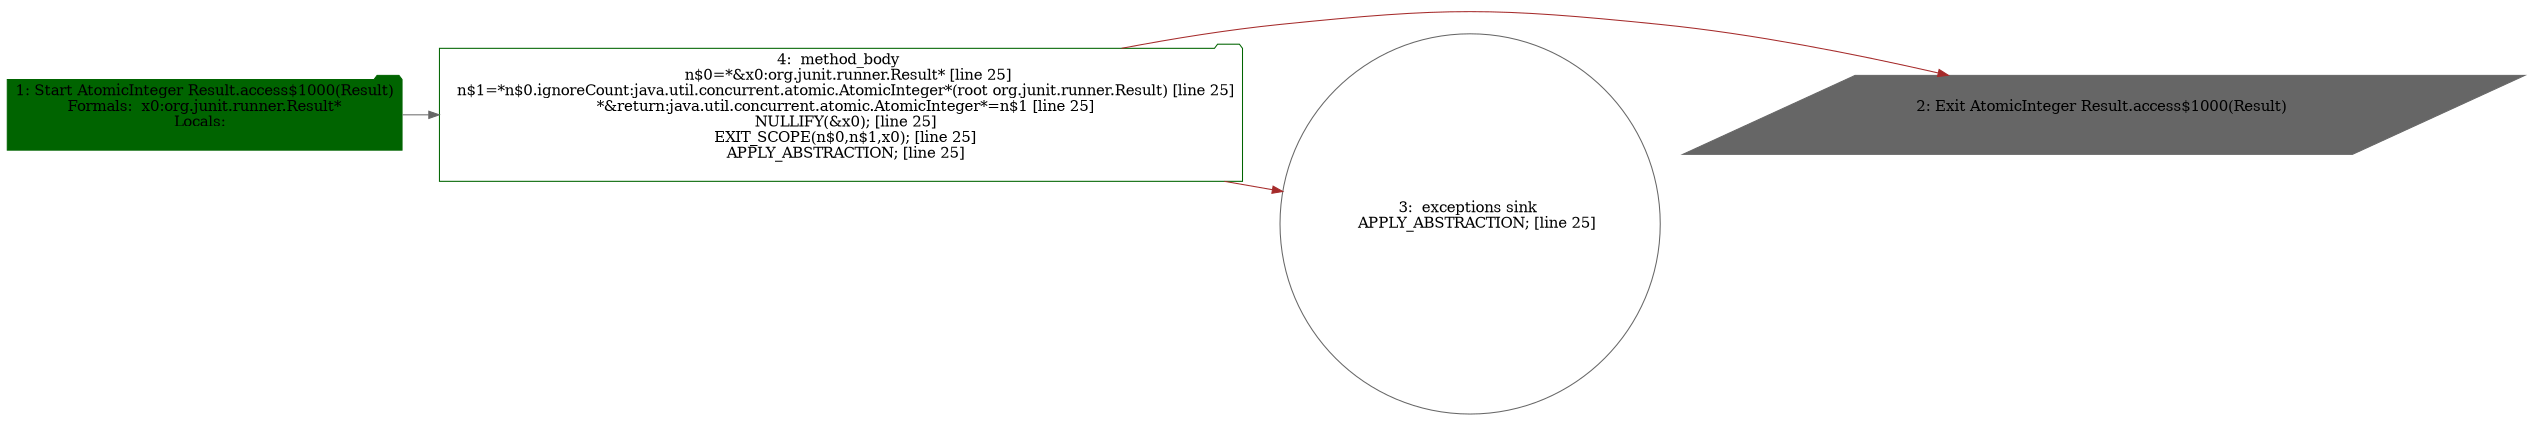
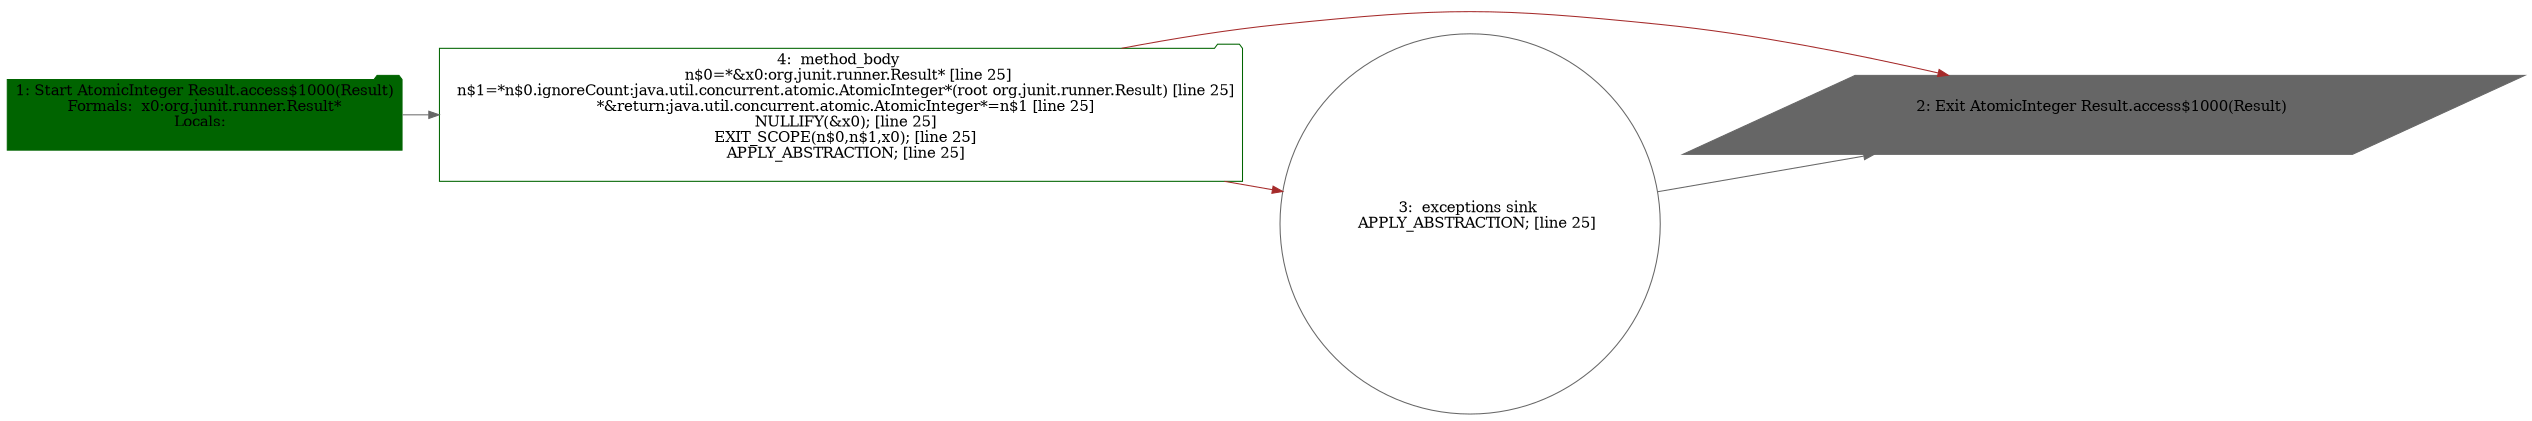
none -> (1761, 174)
